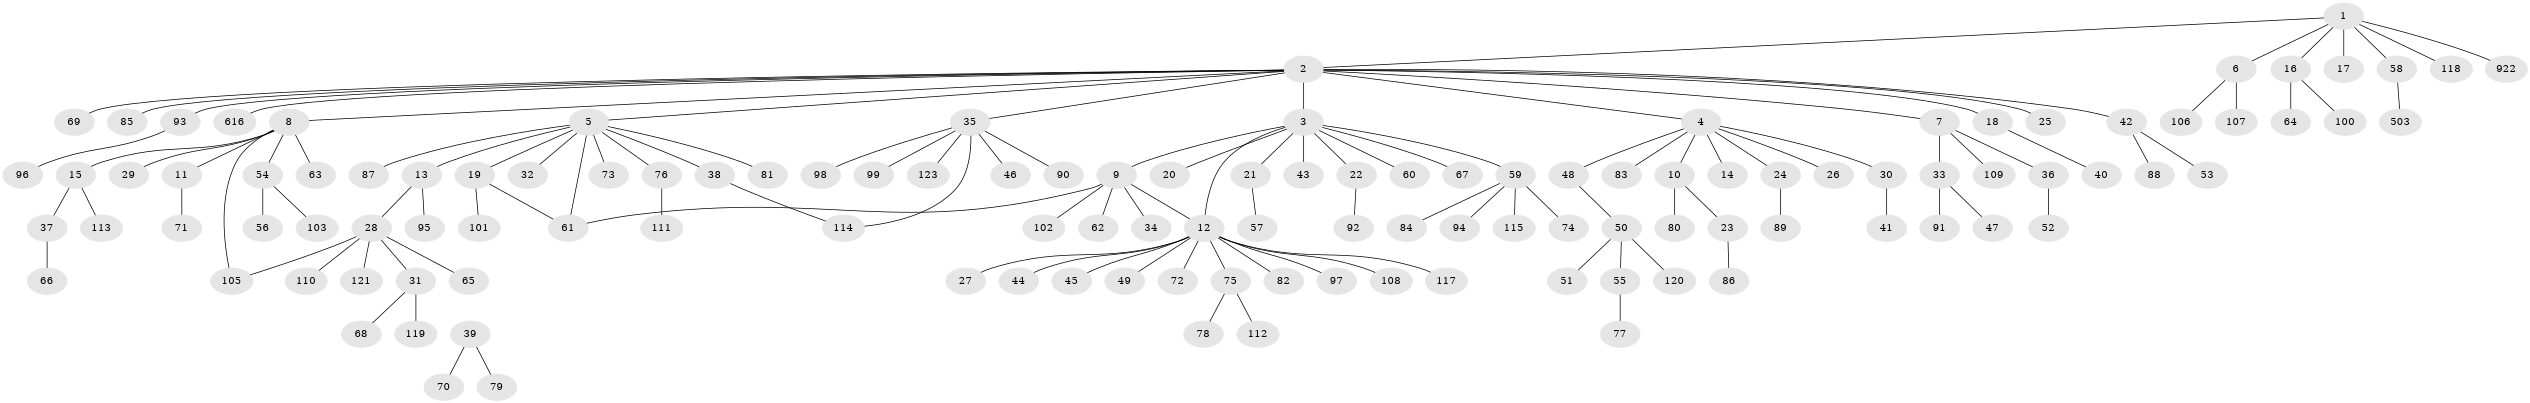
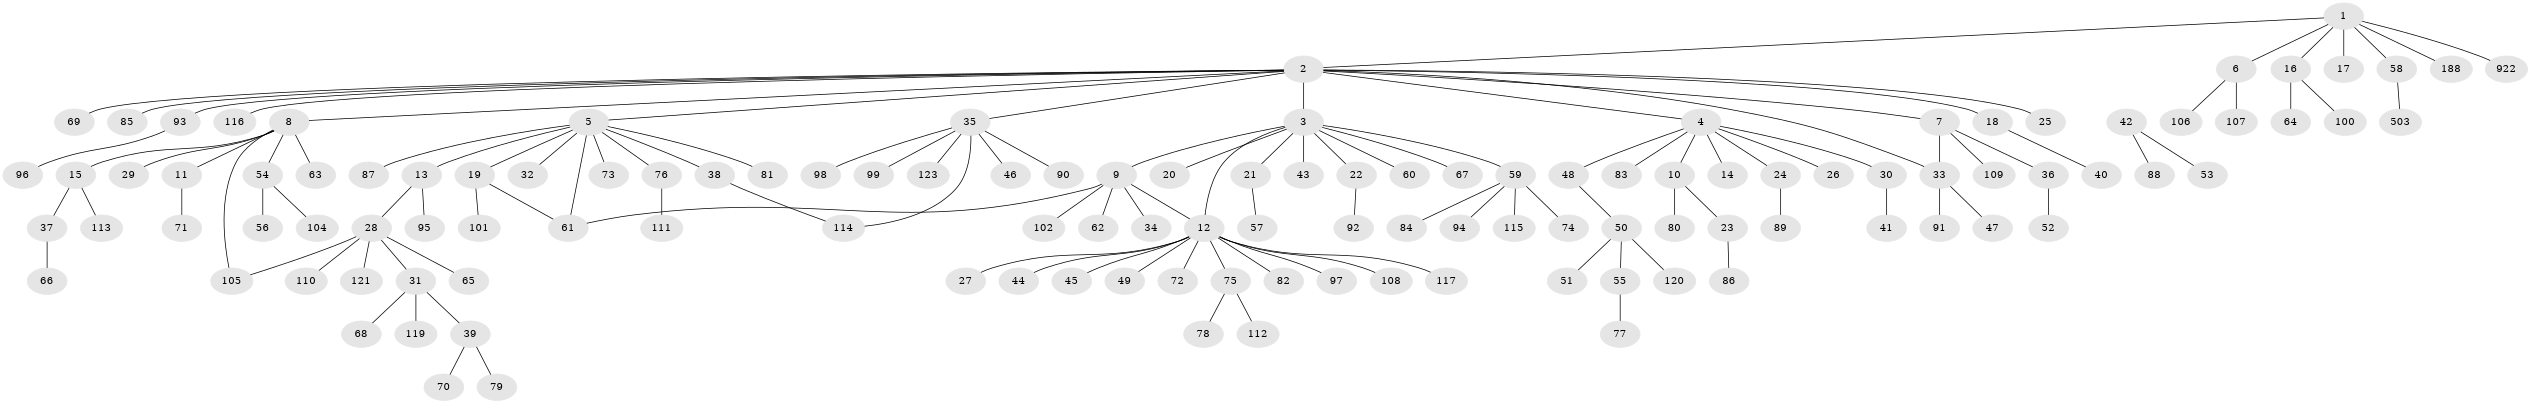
(2451, 69) -> (2451, 69)
(1717, 78) -> (1659, 98)
(235, 122) -> (235, 122)
(317, 228) -> (317, 228)
none -> (443, 308)
